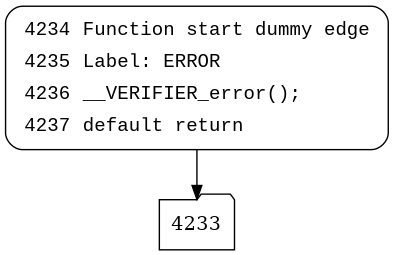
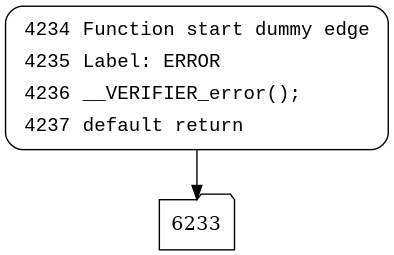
(197, 225) -> (197, 225)
